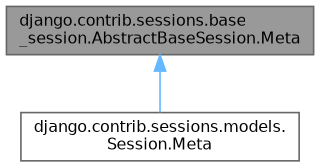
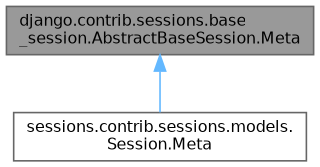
(160, 137) -> (160, 137)
